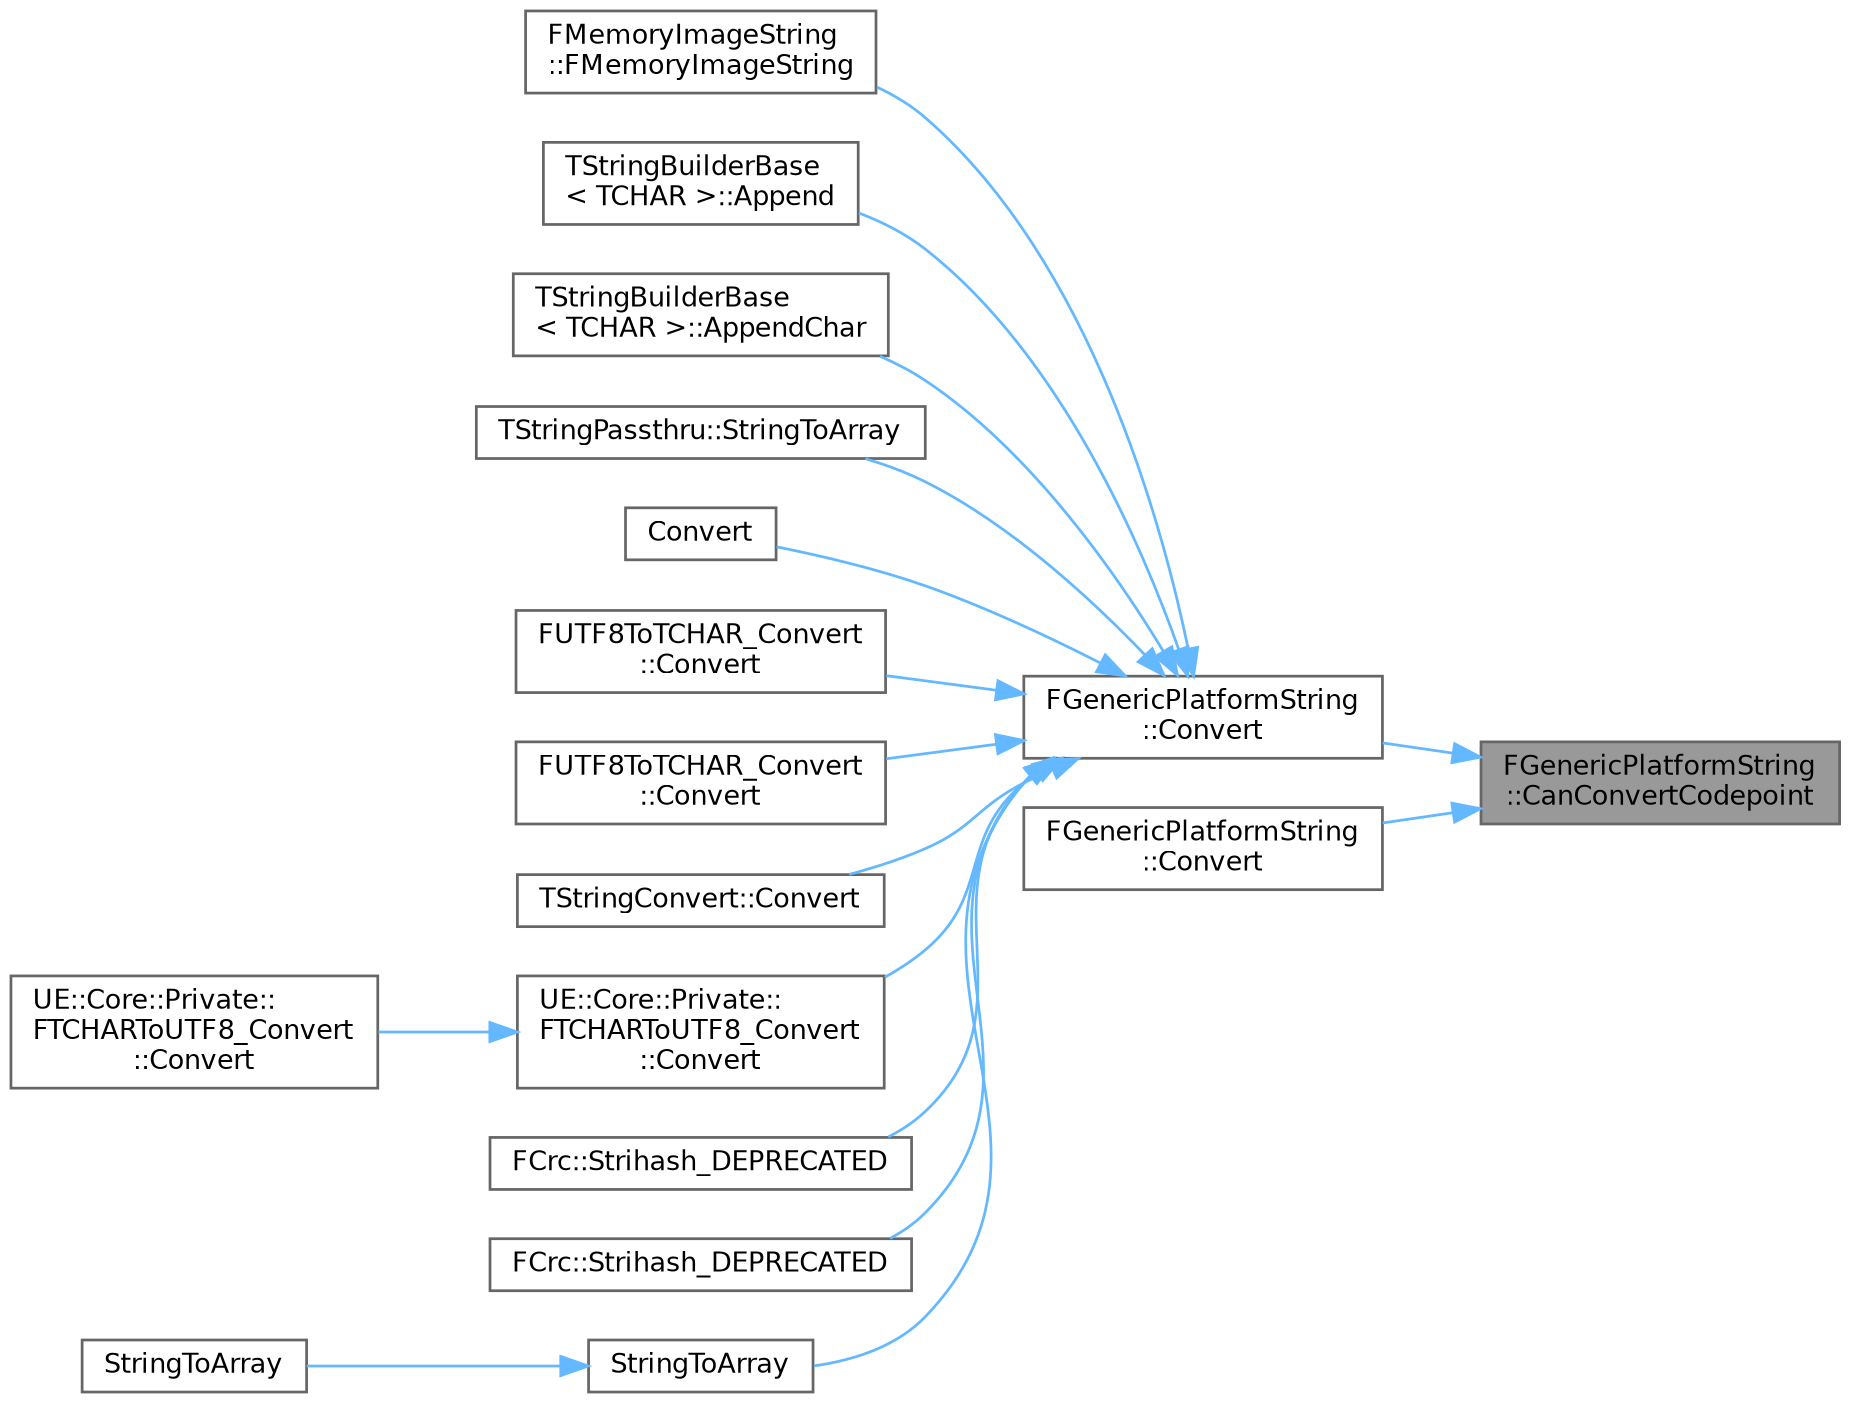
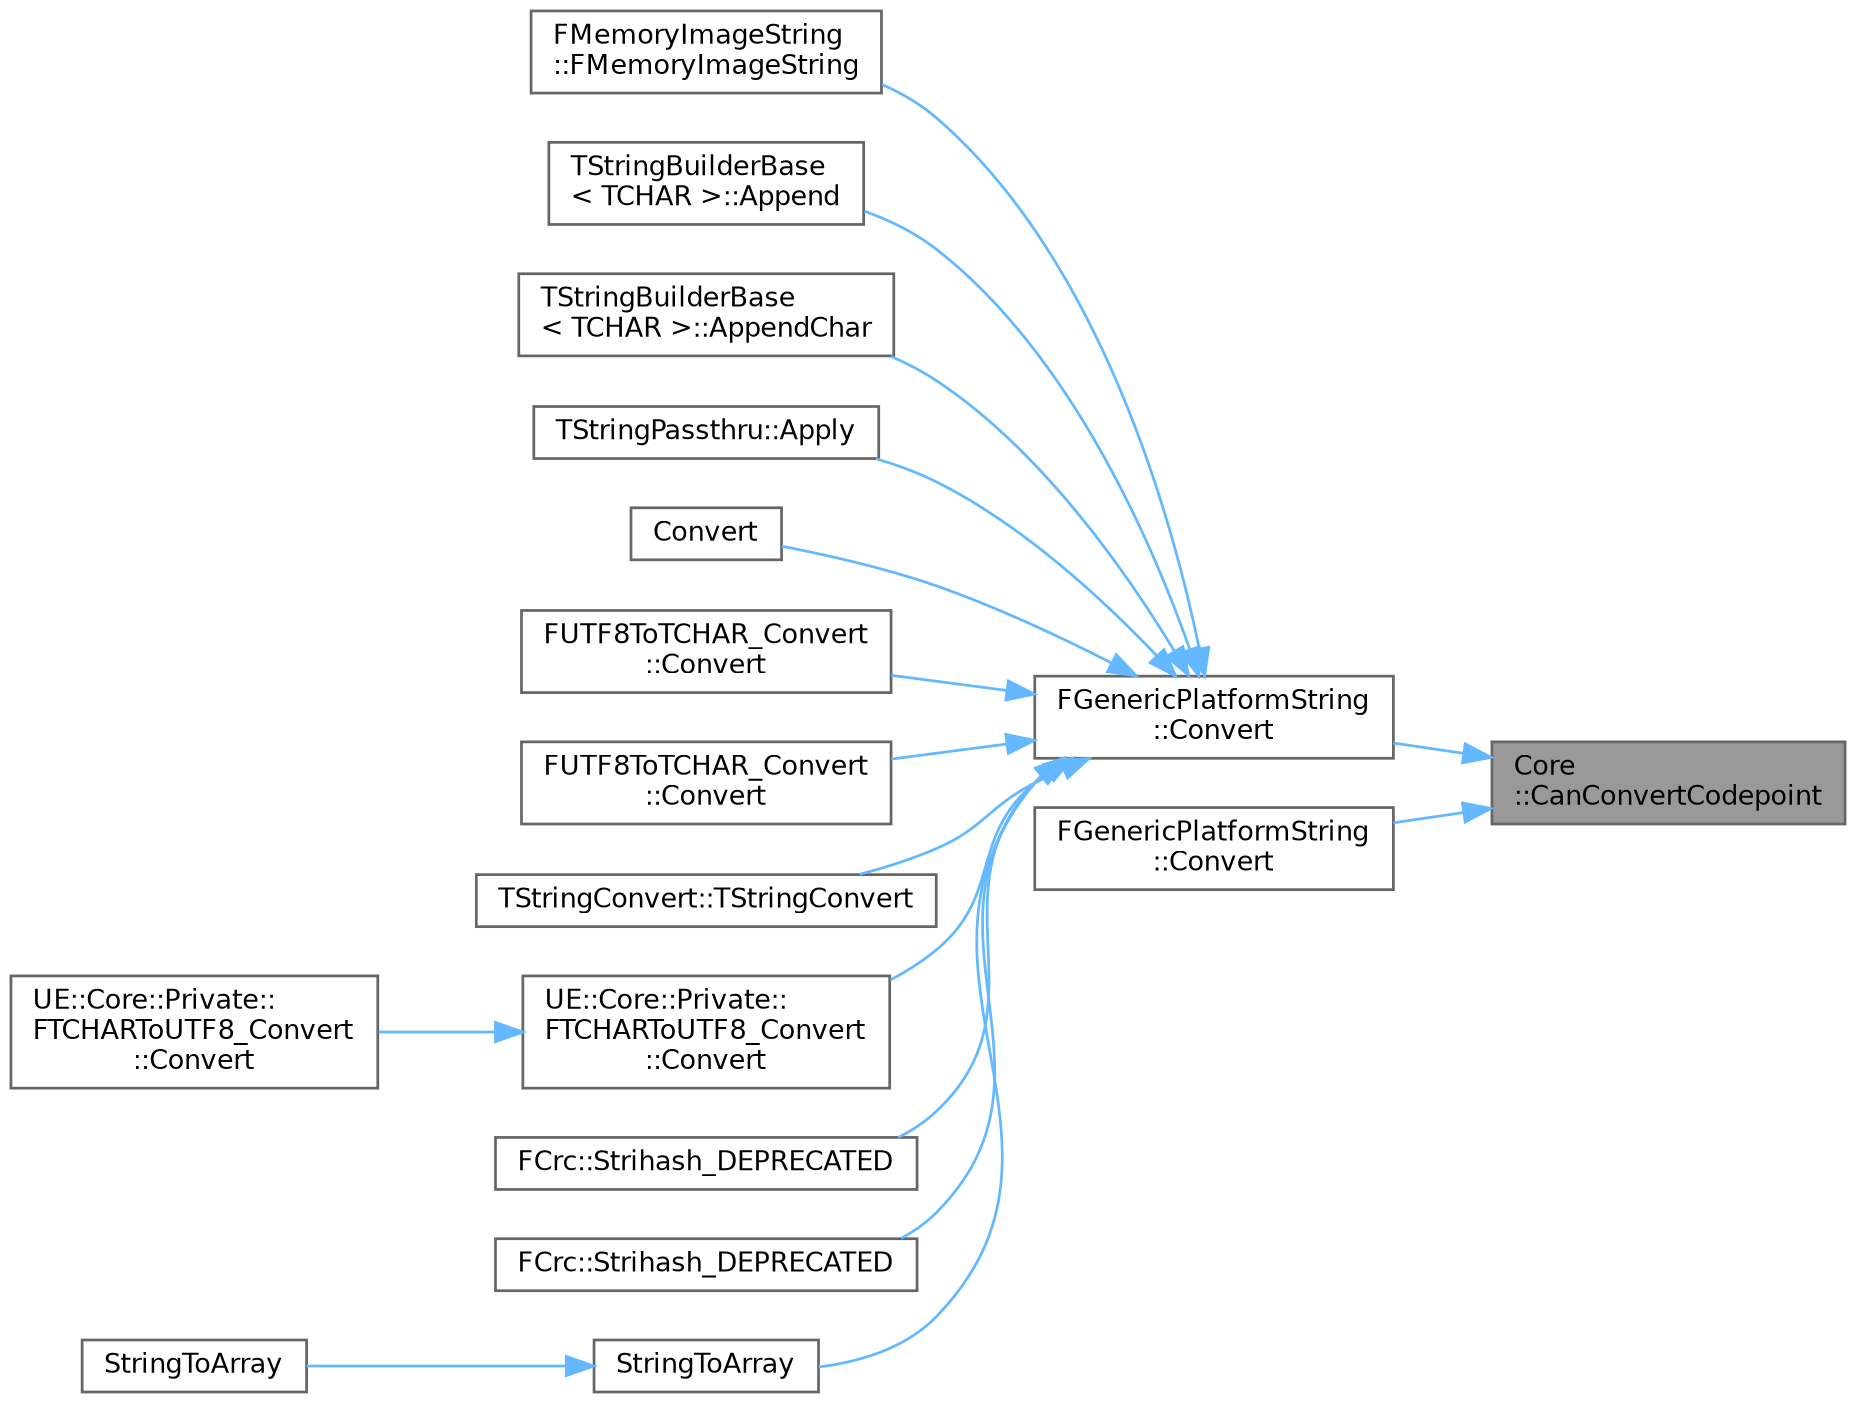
(701, 433) -> (706, 433)
(1660, 783) -> (1669, 783)
(701, 901) -> (706, 901)
